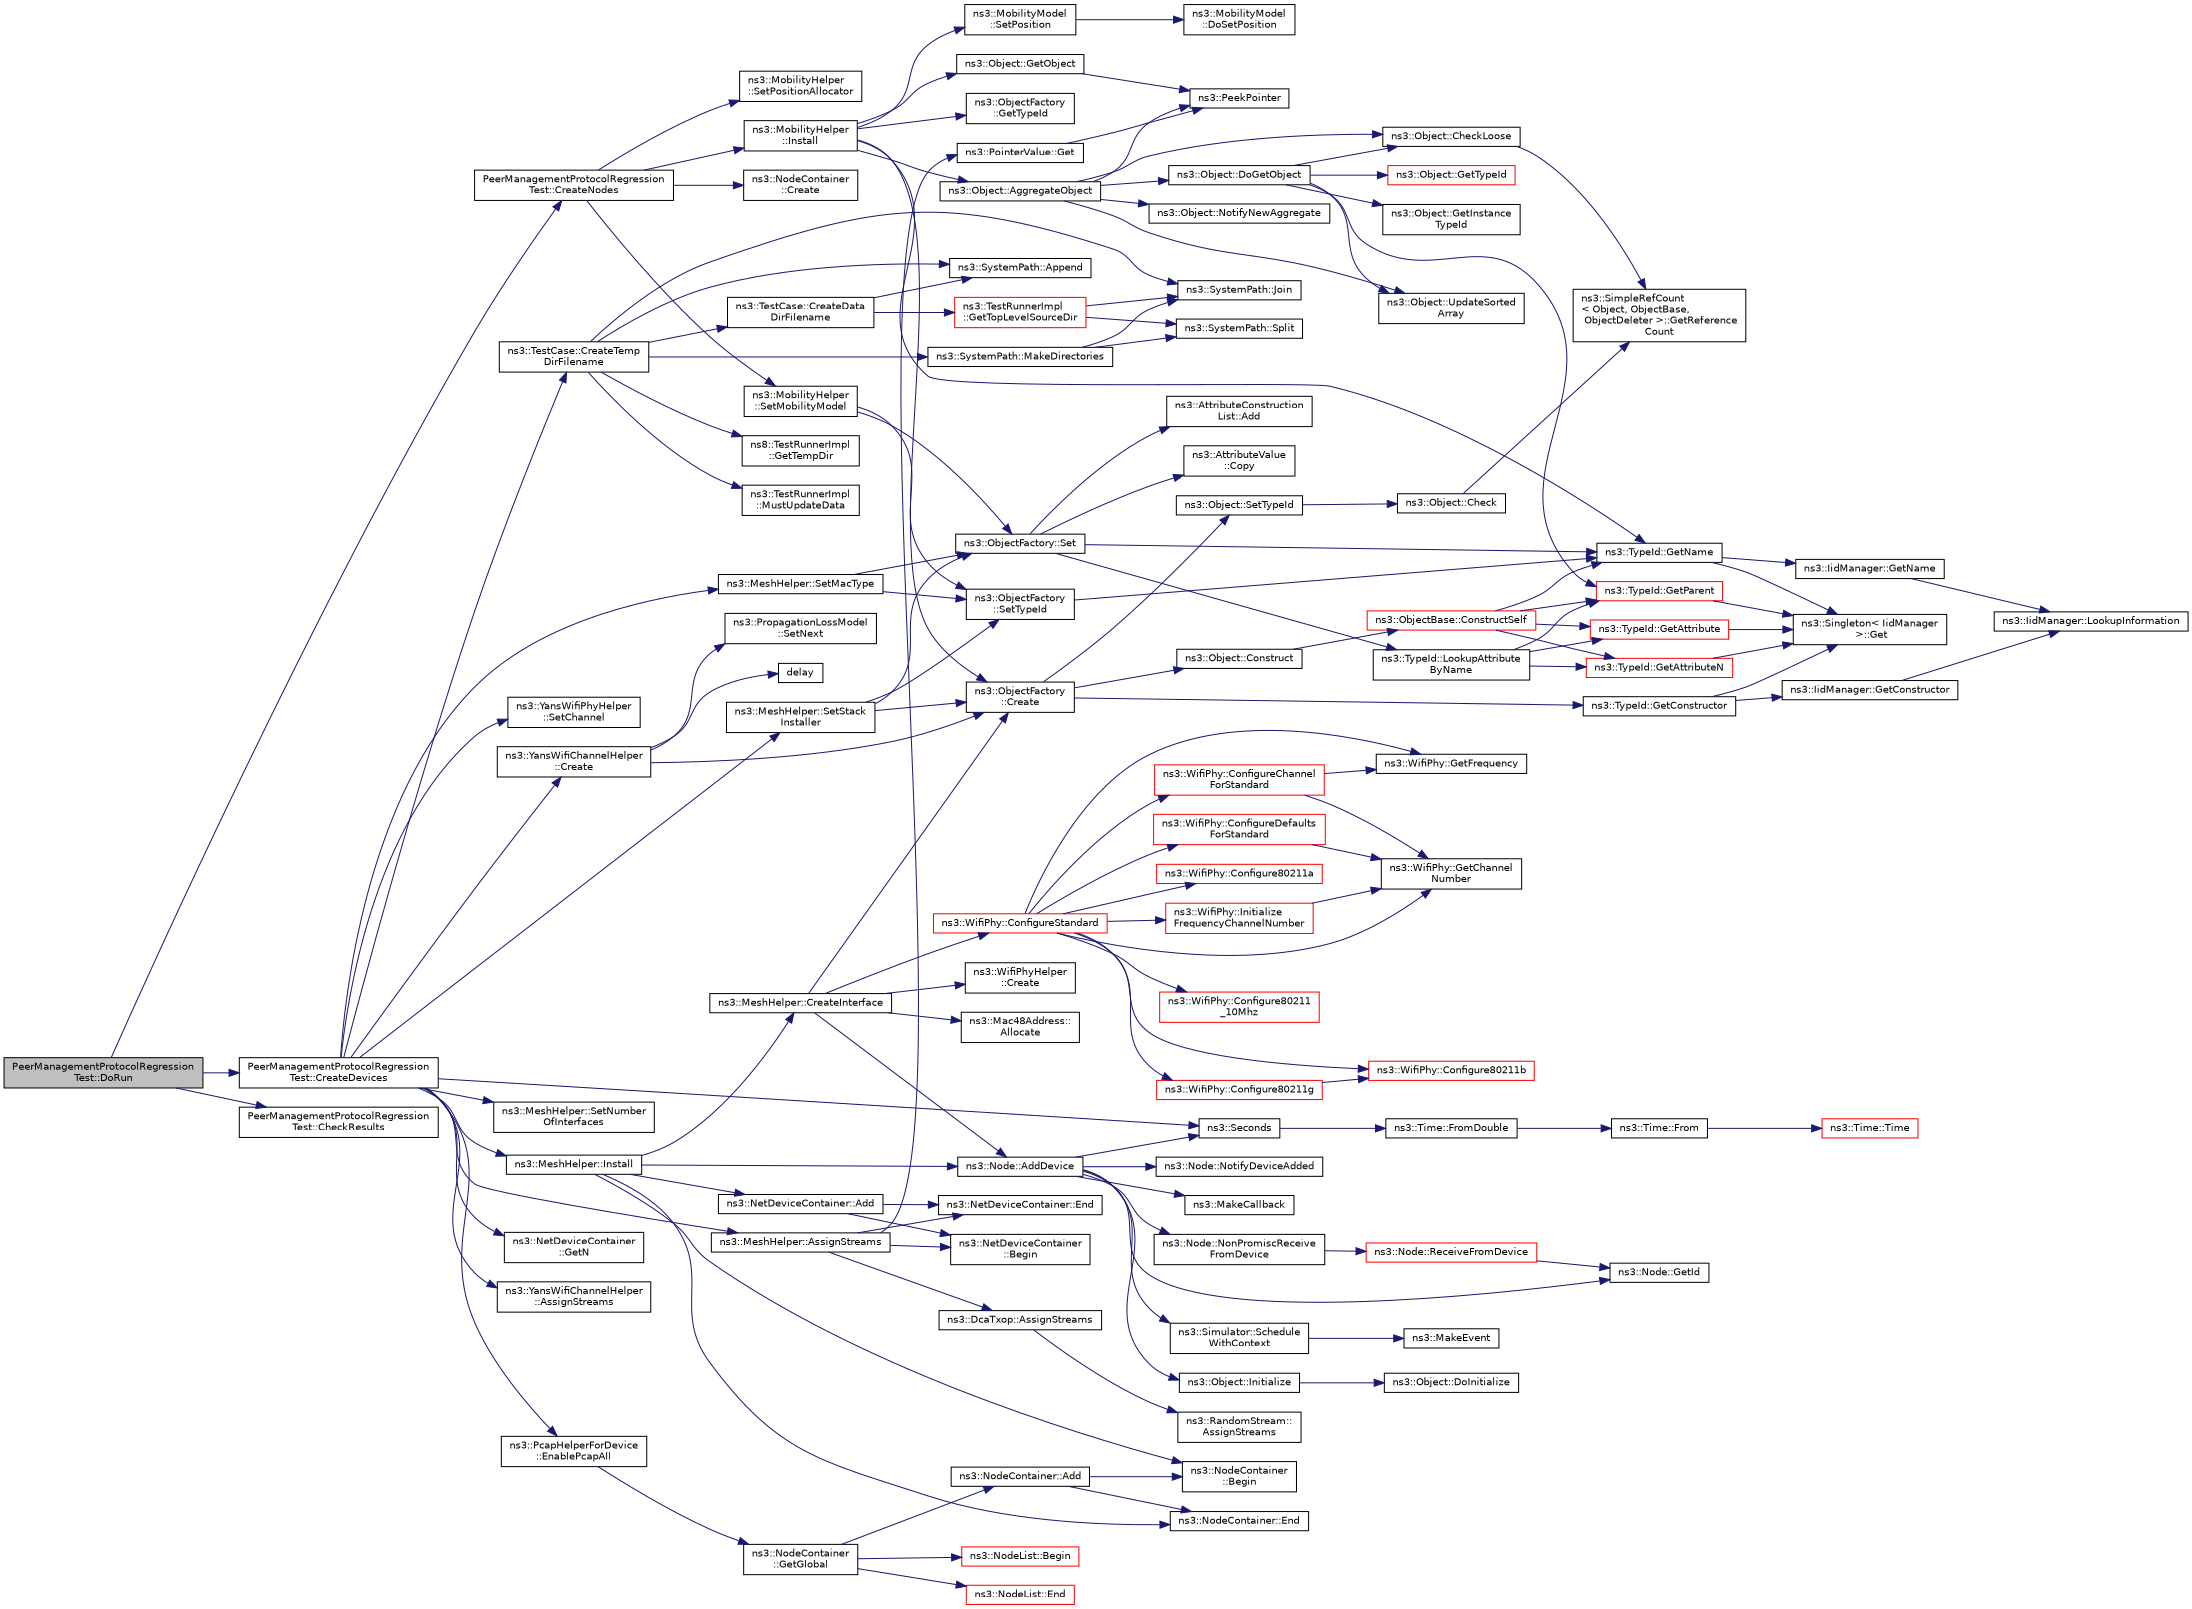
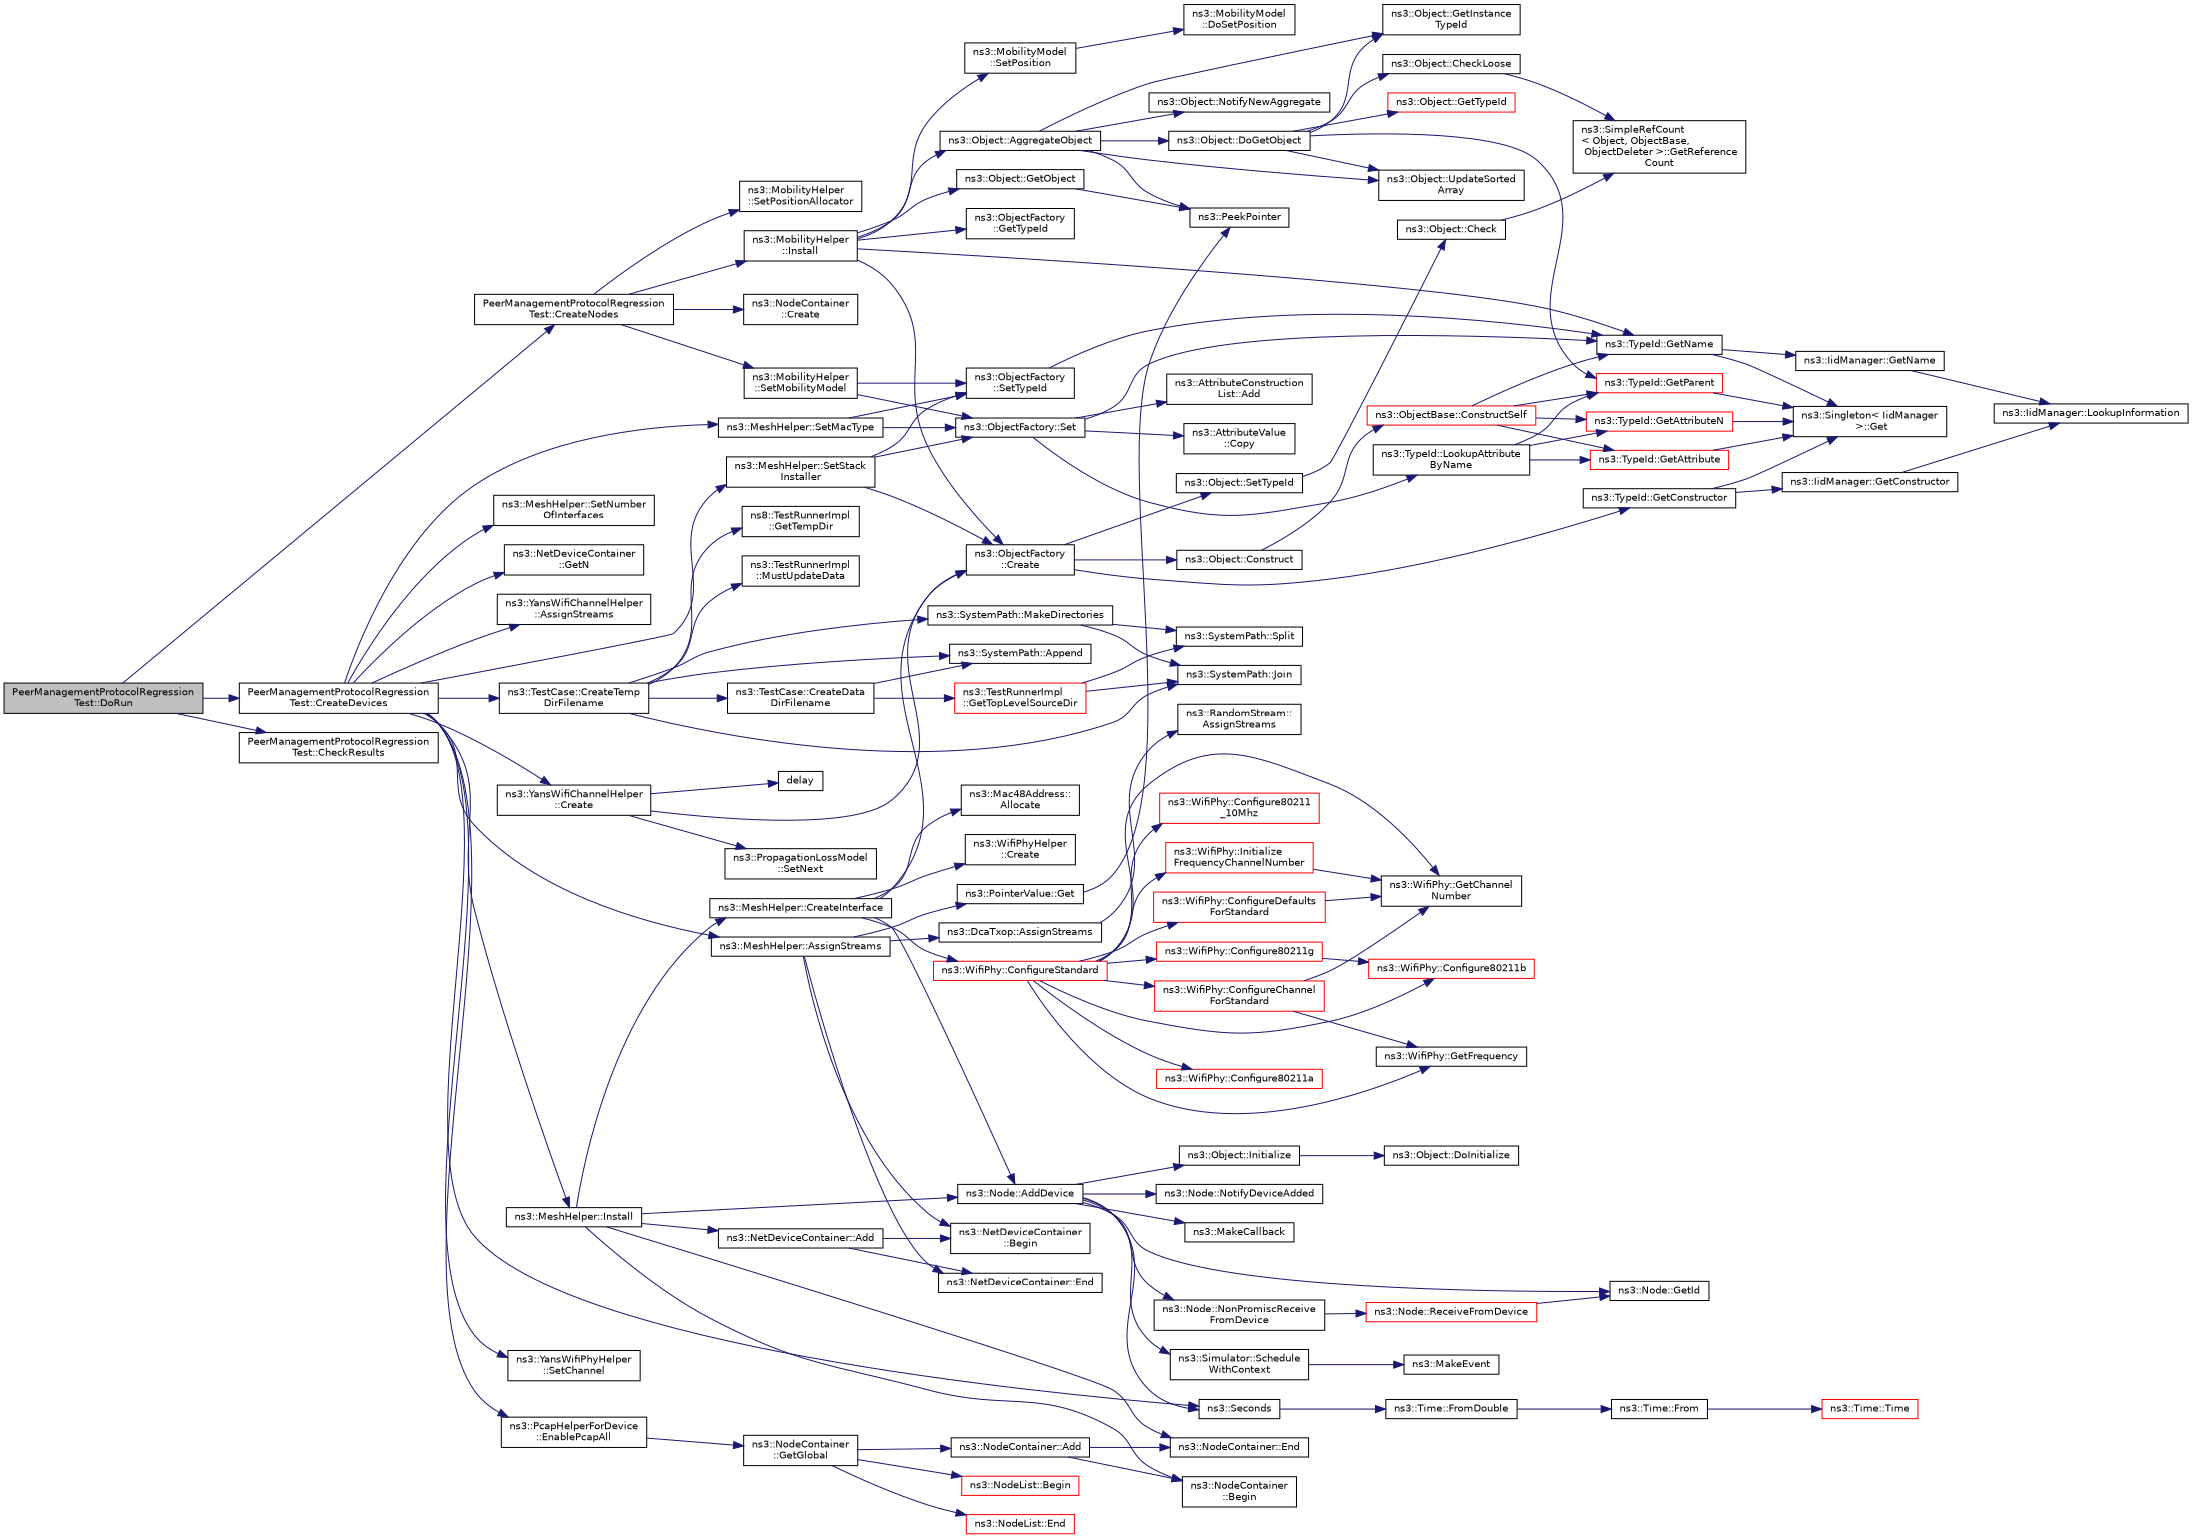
(1222, 143) -> (1202, 71)
